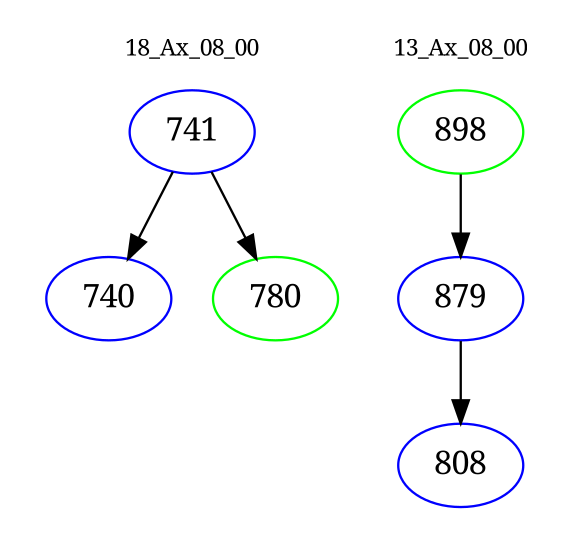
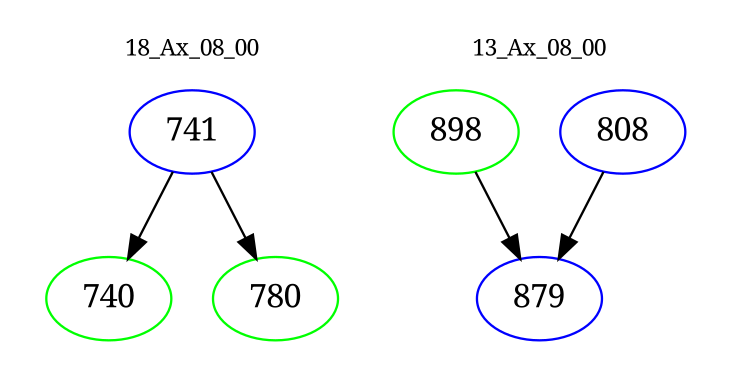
(109, 299) -> (109, 299)
(461, 371) -> (586, 205)
